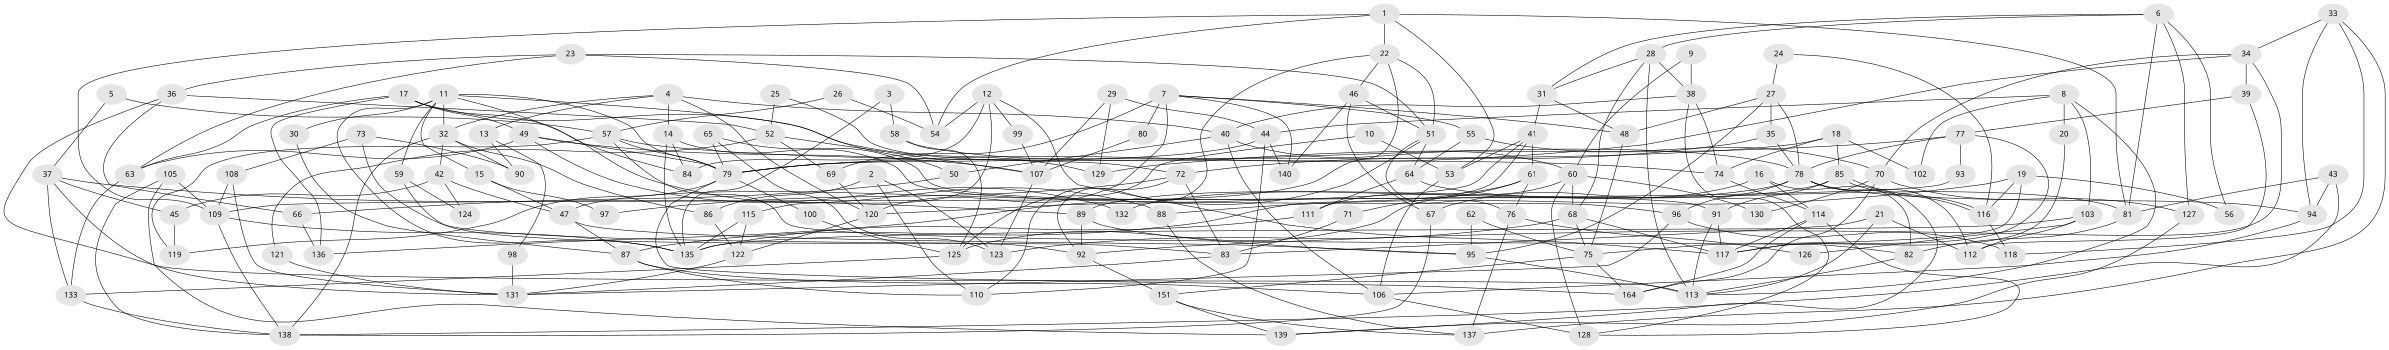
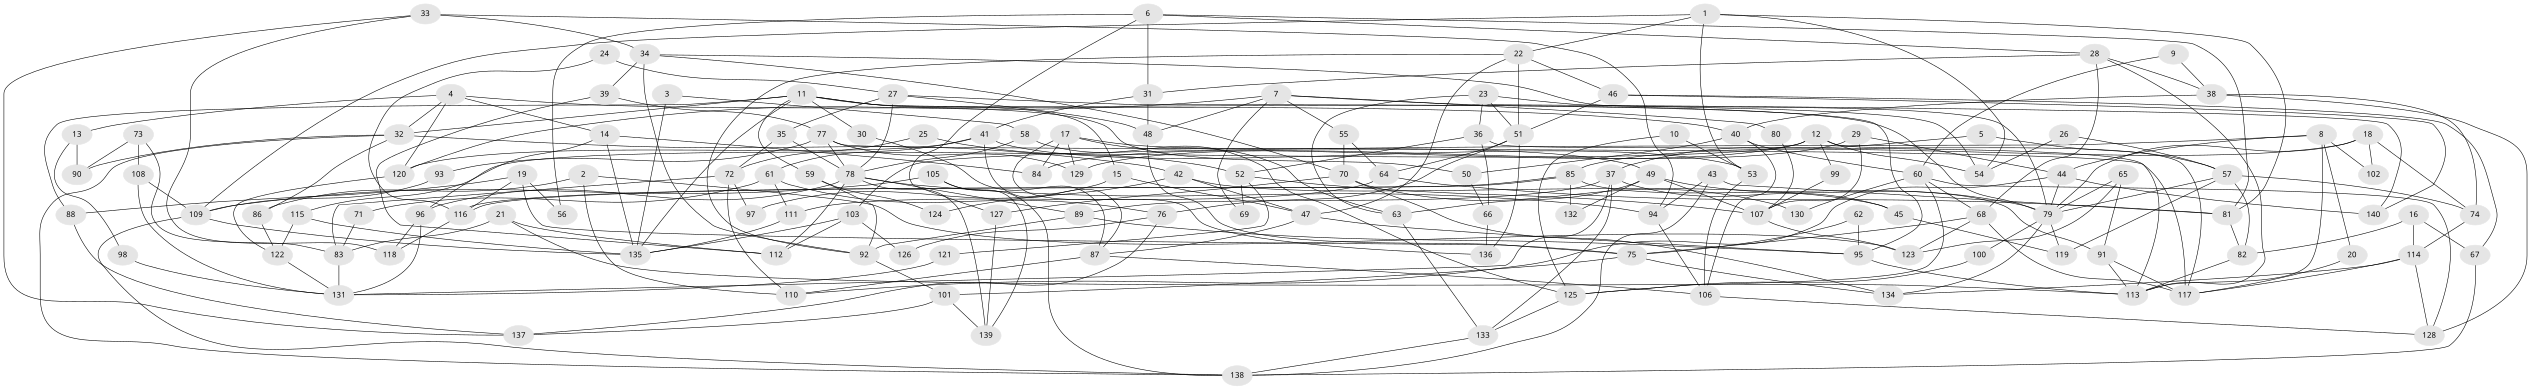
(851, 195) -> none
(1164, 295) -> (945, 295)
(1629, 295) -> (1888, 295)
